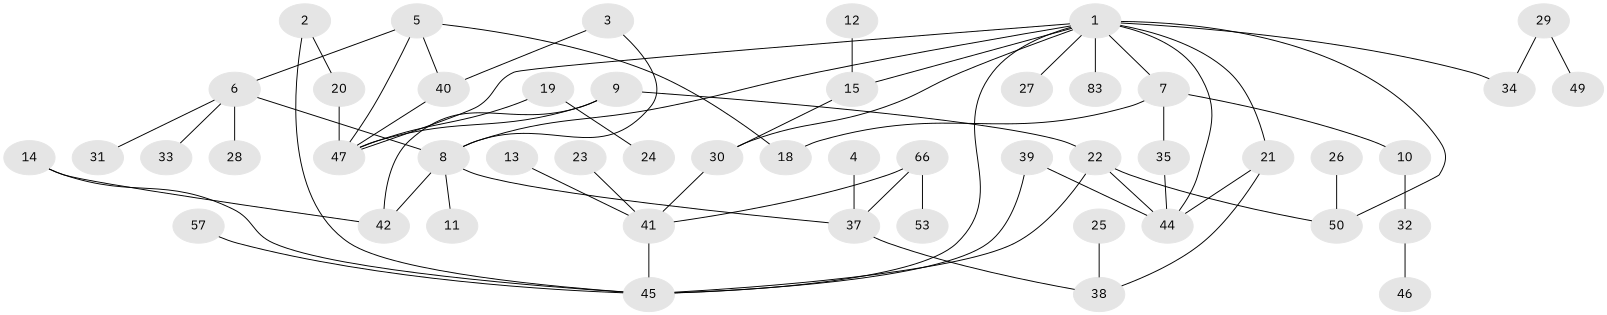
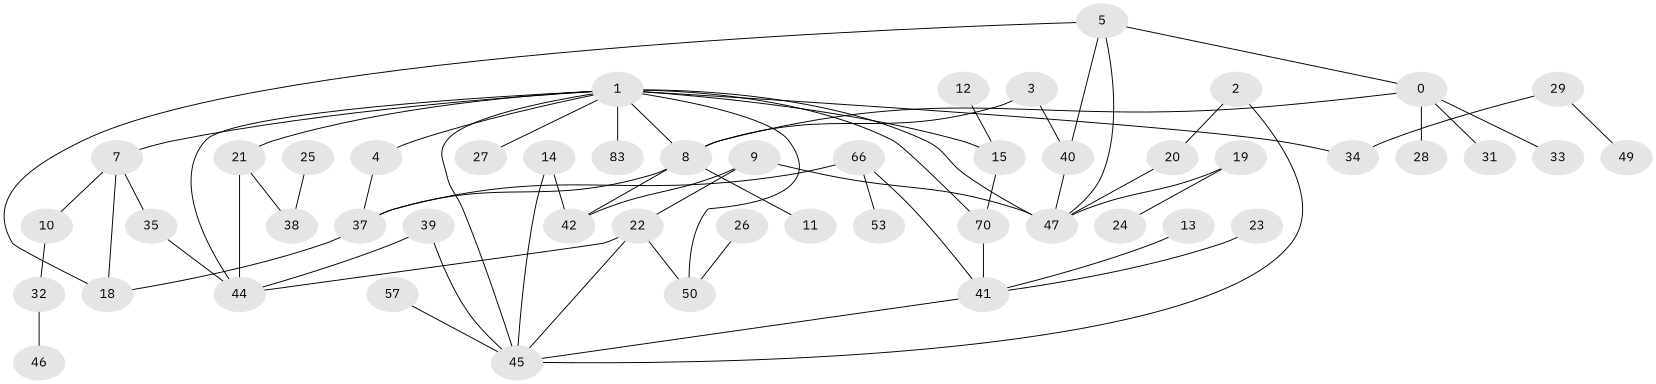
(235, 89) -> (1421, 89)
none -> (445, 131)
(717, 158) -> (983, 226)
(973, 268) -> (232, 270)
